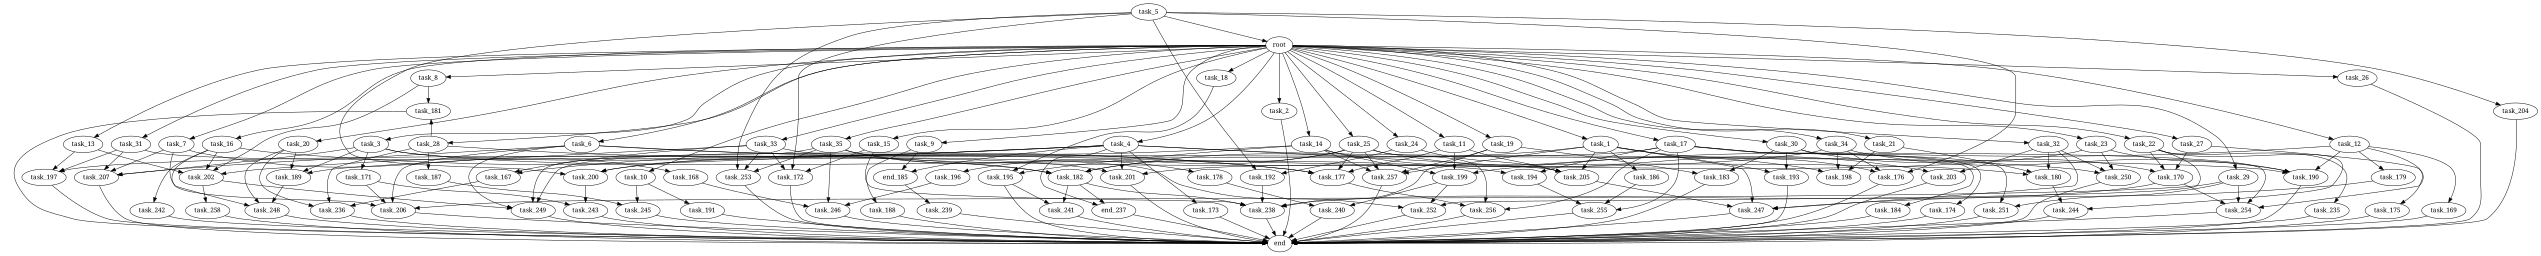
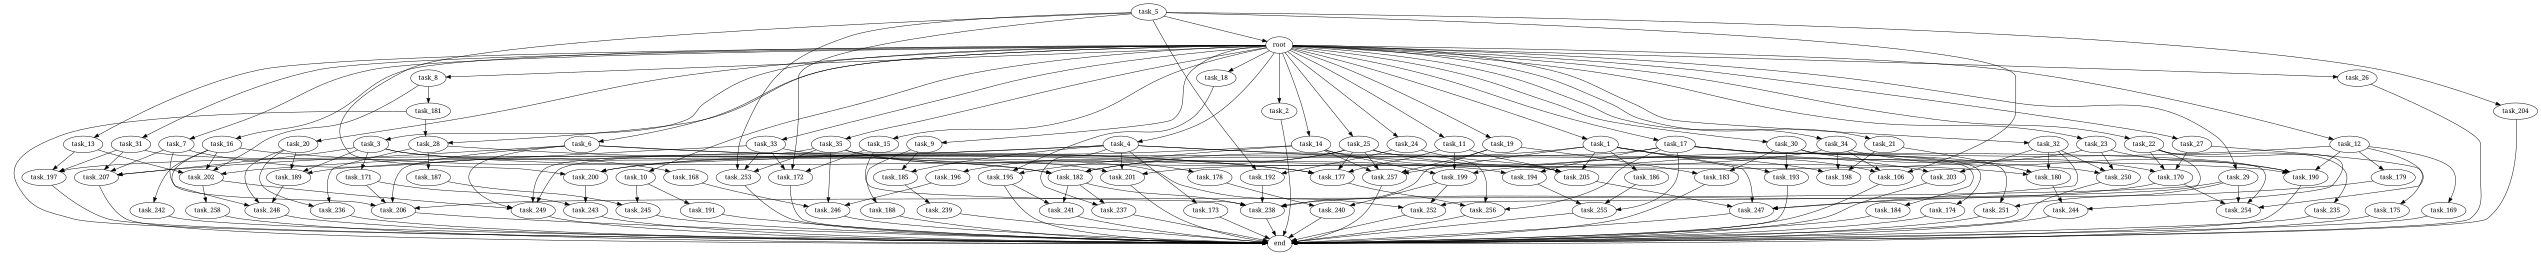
(431, 130) -> (425, 127)
(498, 177) -> none
(895, 177) -> (895, 177)
(1891, 177) -> (1891, 177)
(1114, 211) -> (1114, 211)
(1757, 231) -> none
